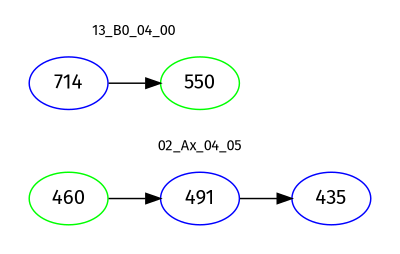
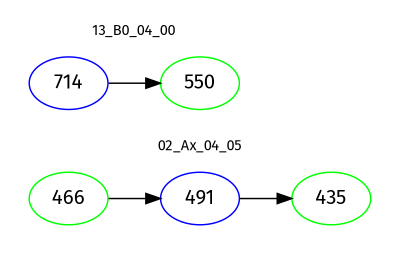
(69, 199) -> (69, 199)
(331, 199) -> (331, 199)
